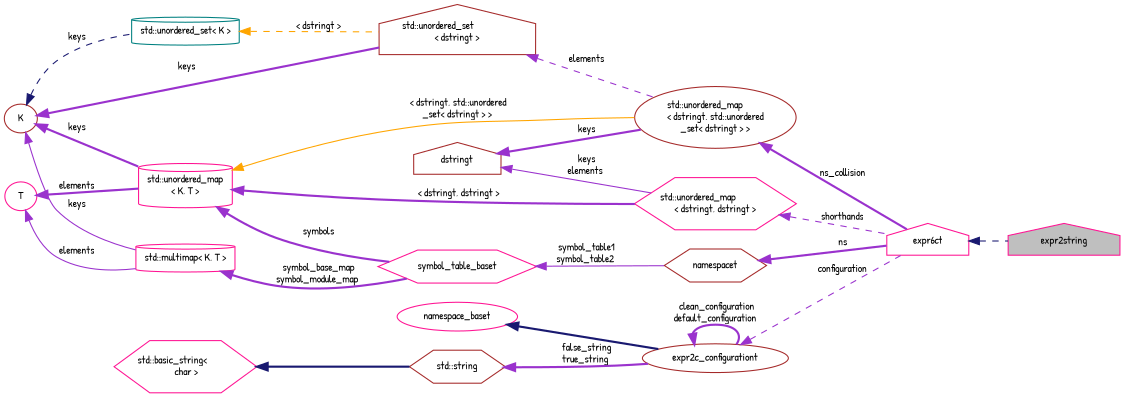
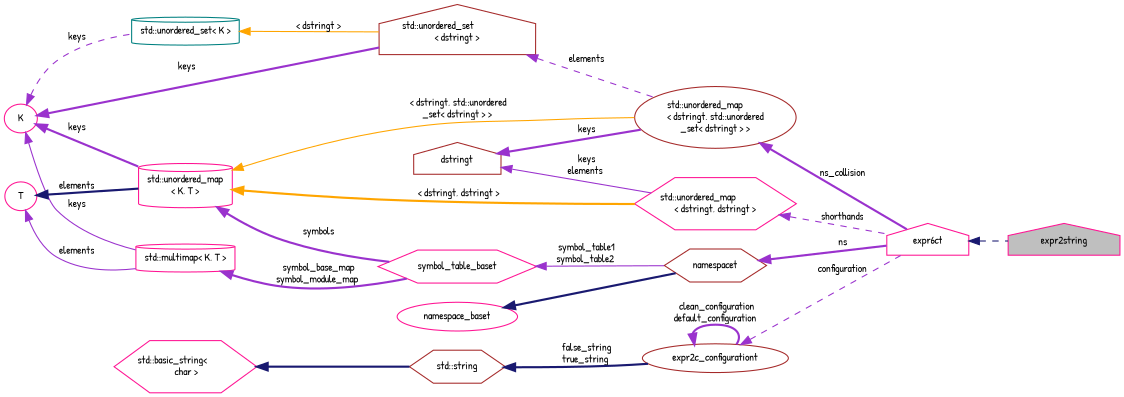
(315, 32) -> (315, 32)
(72, 51) -> (72, 51)
(21, 118) -> (21, 118)
(93, 192) -> (93, 192)
(439, 202) -> (439, 202)
(588, 338) -> (595, 289)
(582, 367) -> (582, 367)
